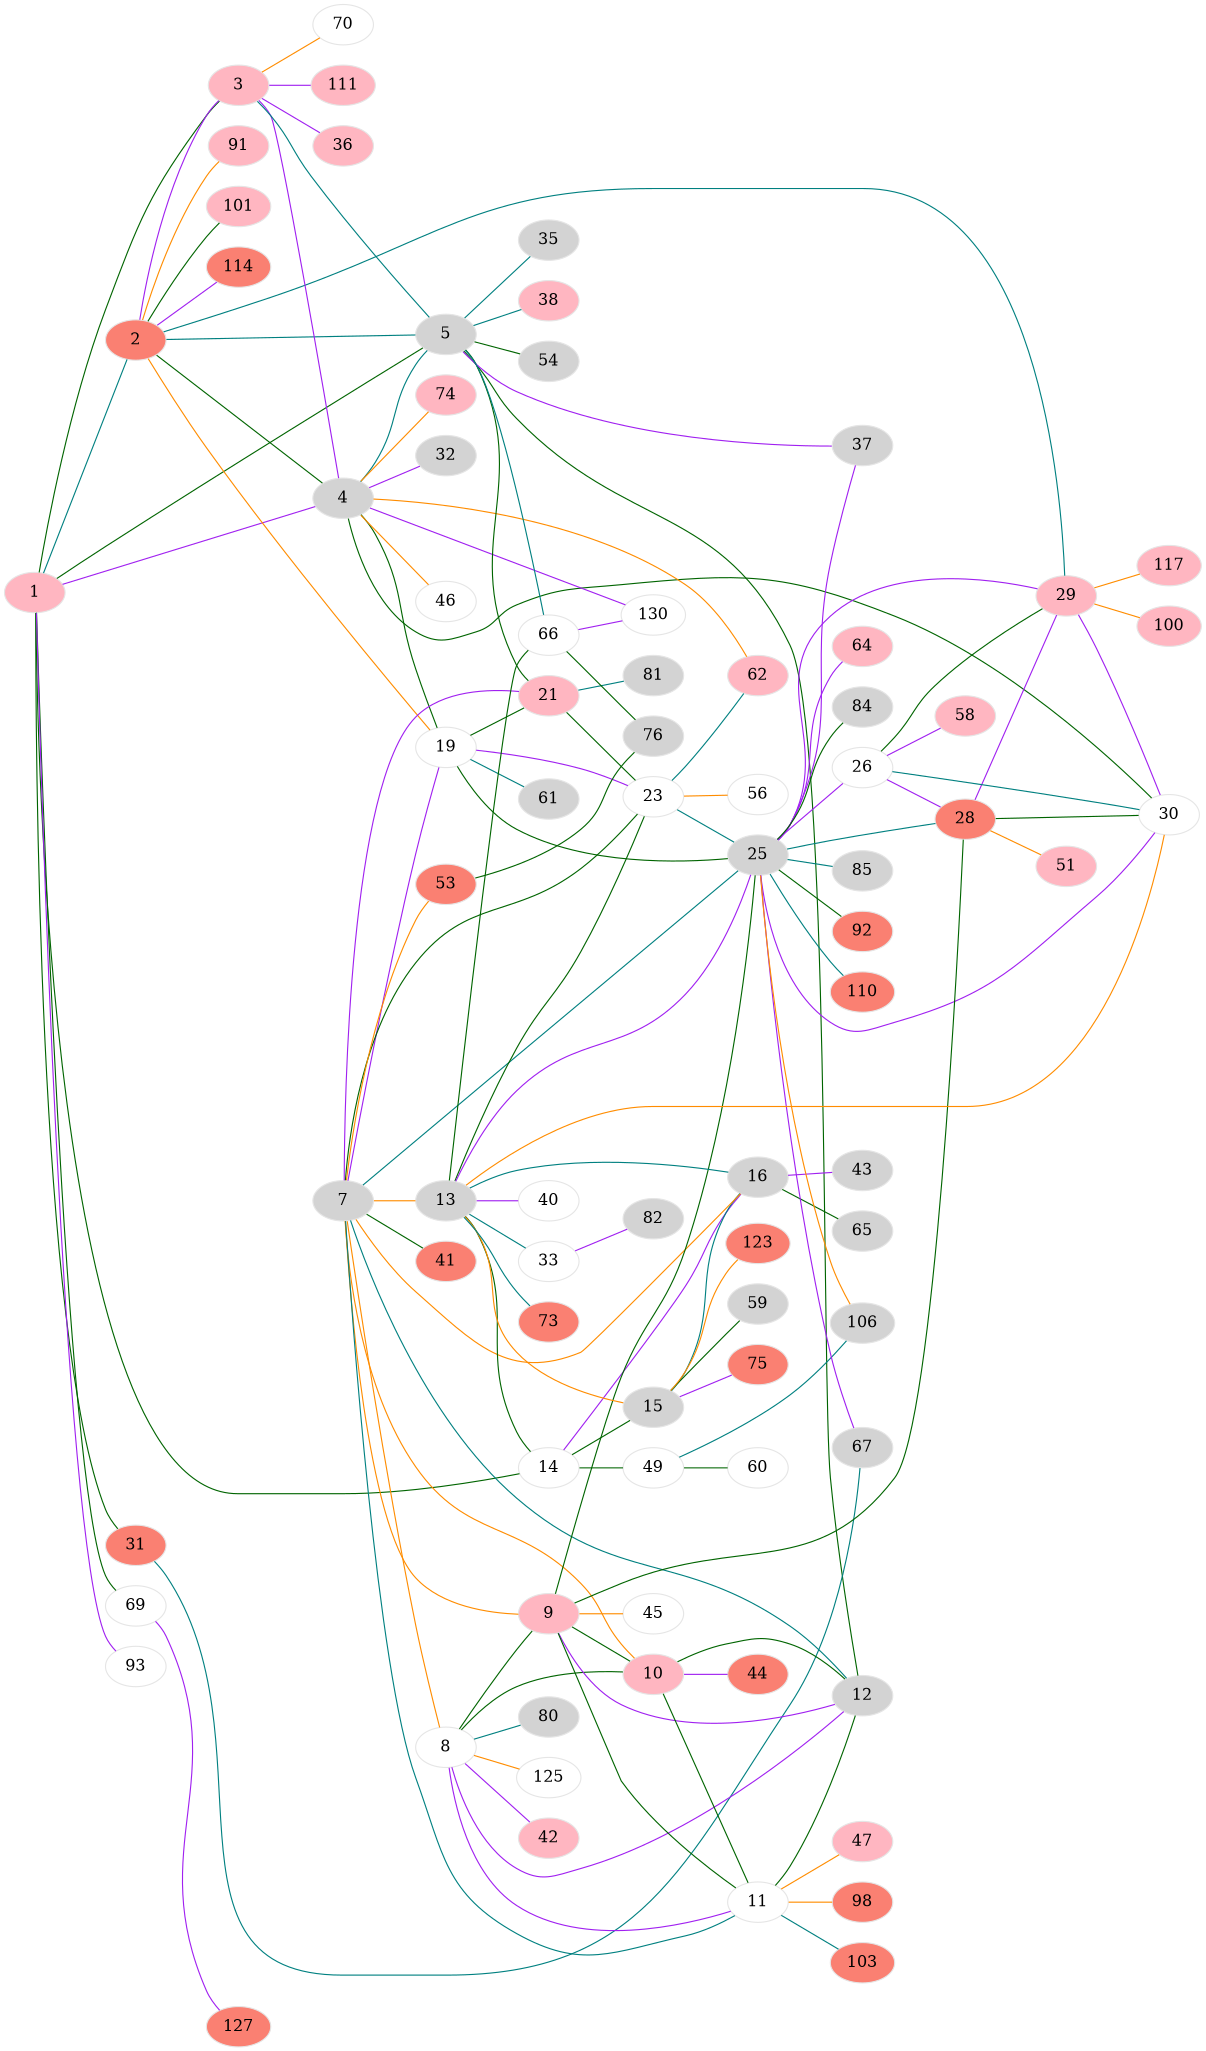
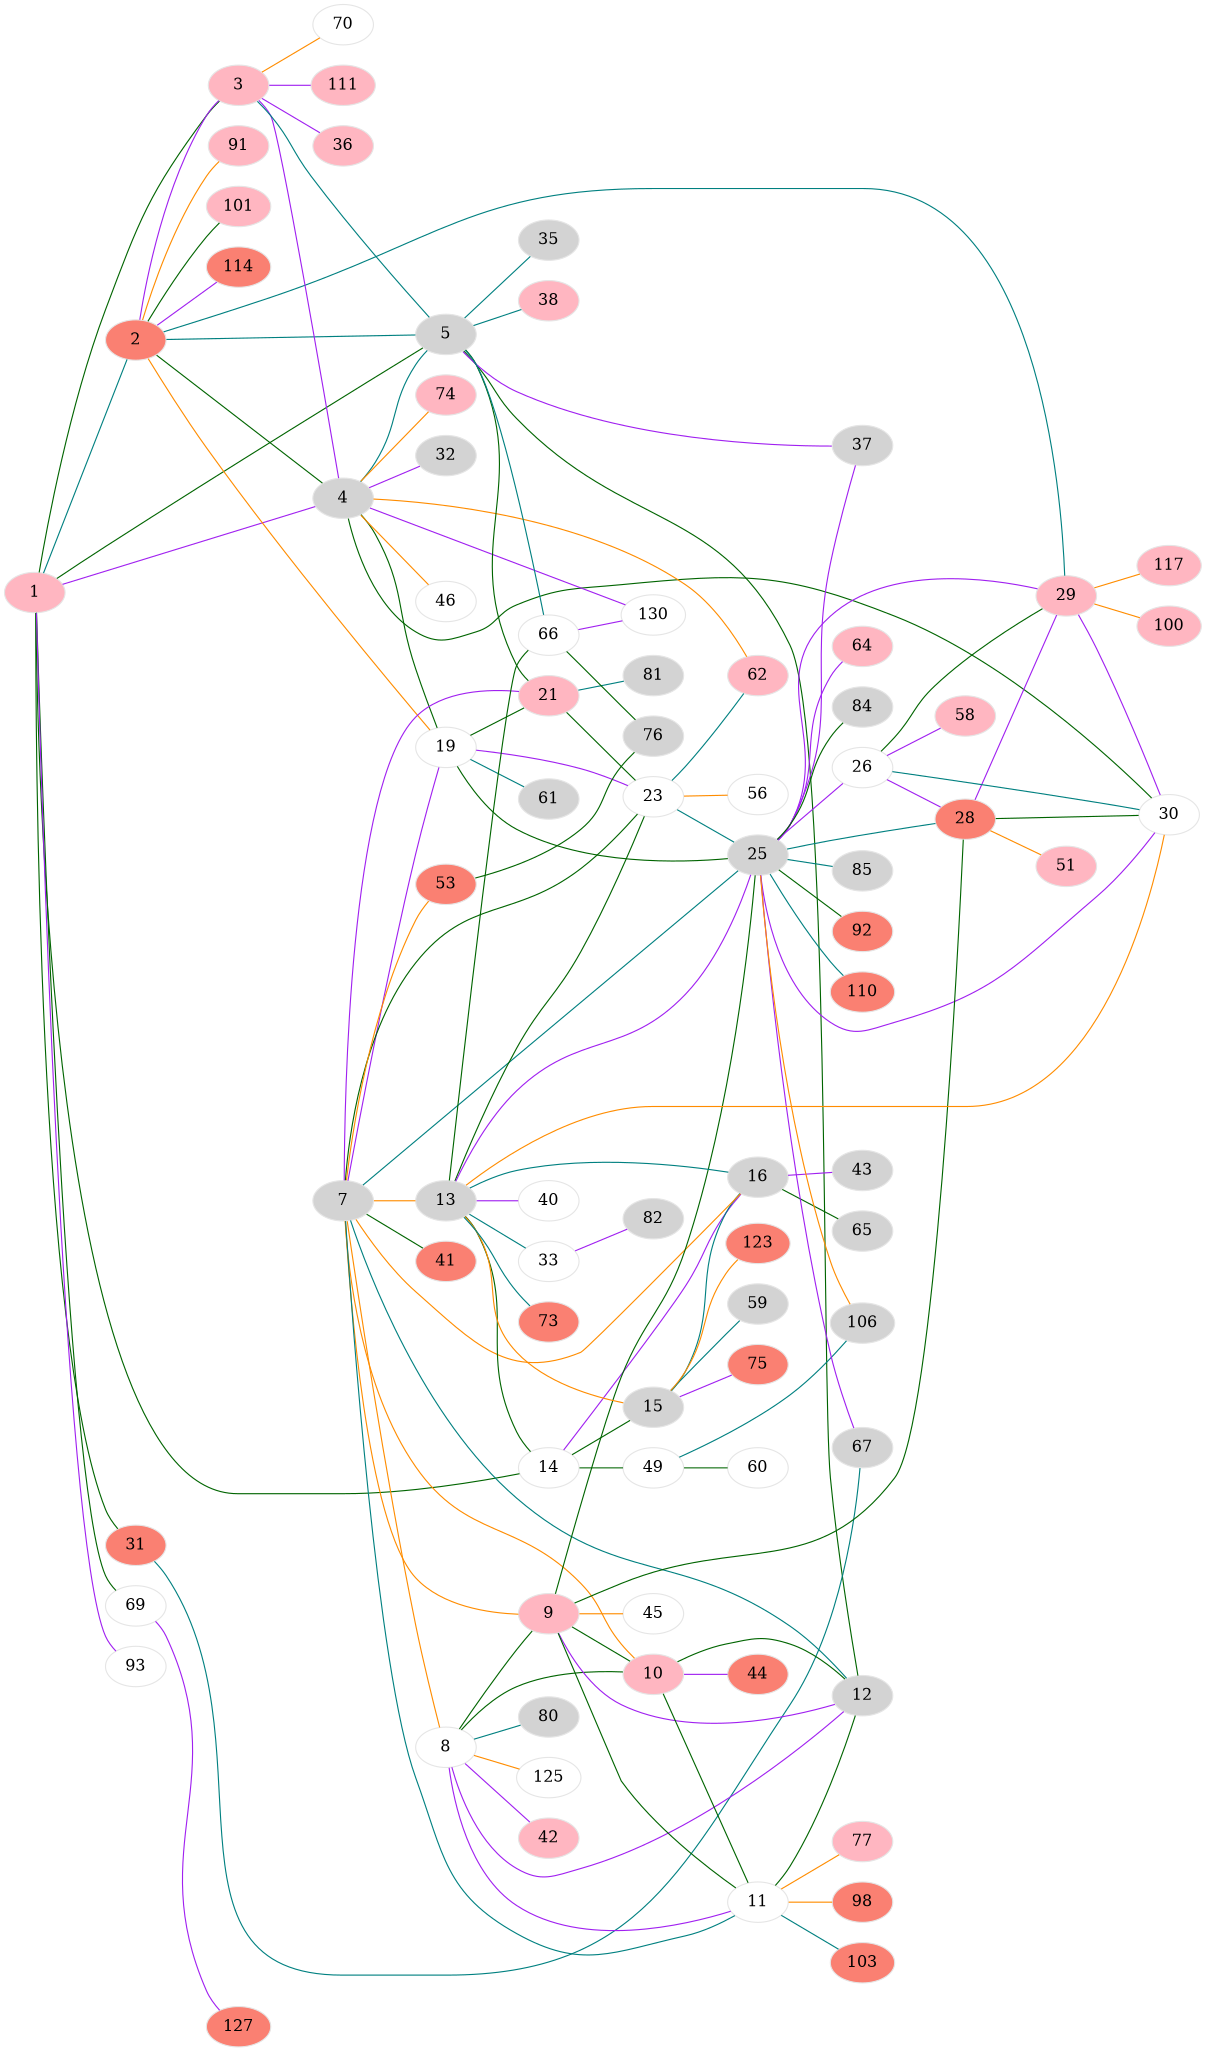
(549, 361) -> none
(705, 1355) -> (705, 1355)
(863, 1842) -> (863, 1842)
